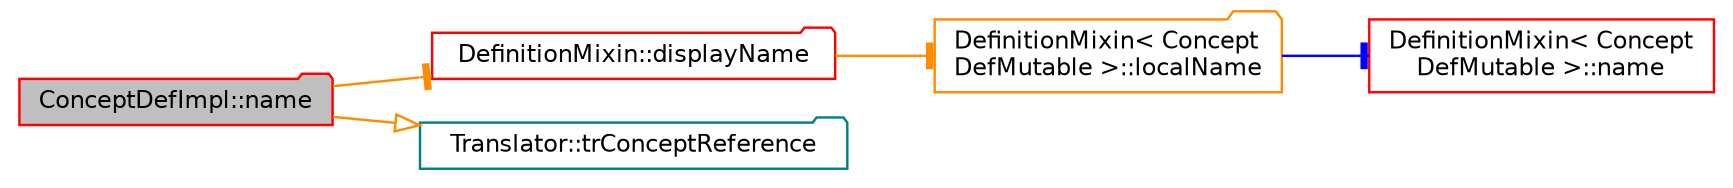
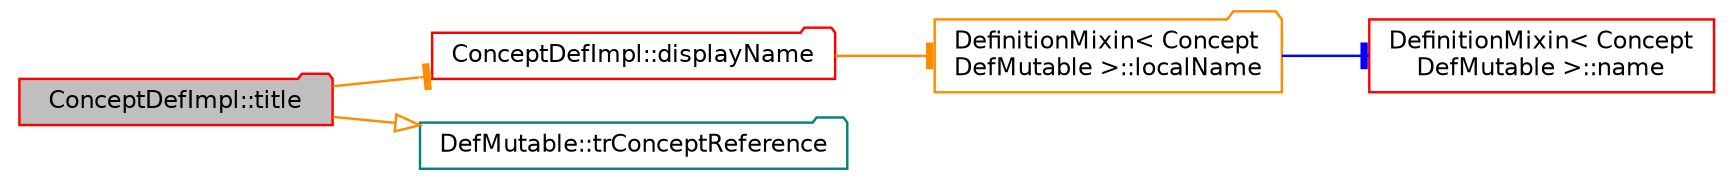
(634, 56) -> (634, 56)
(176, 102) -> (176, 102)
(634, 146) -> (634, 146)
